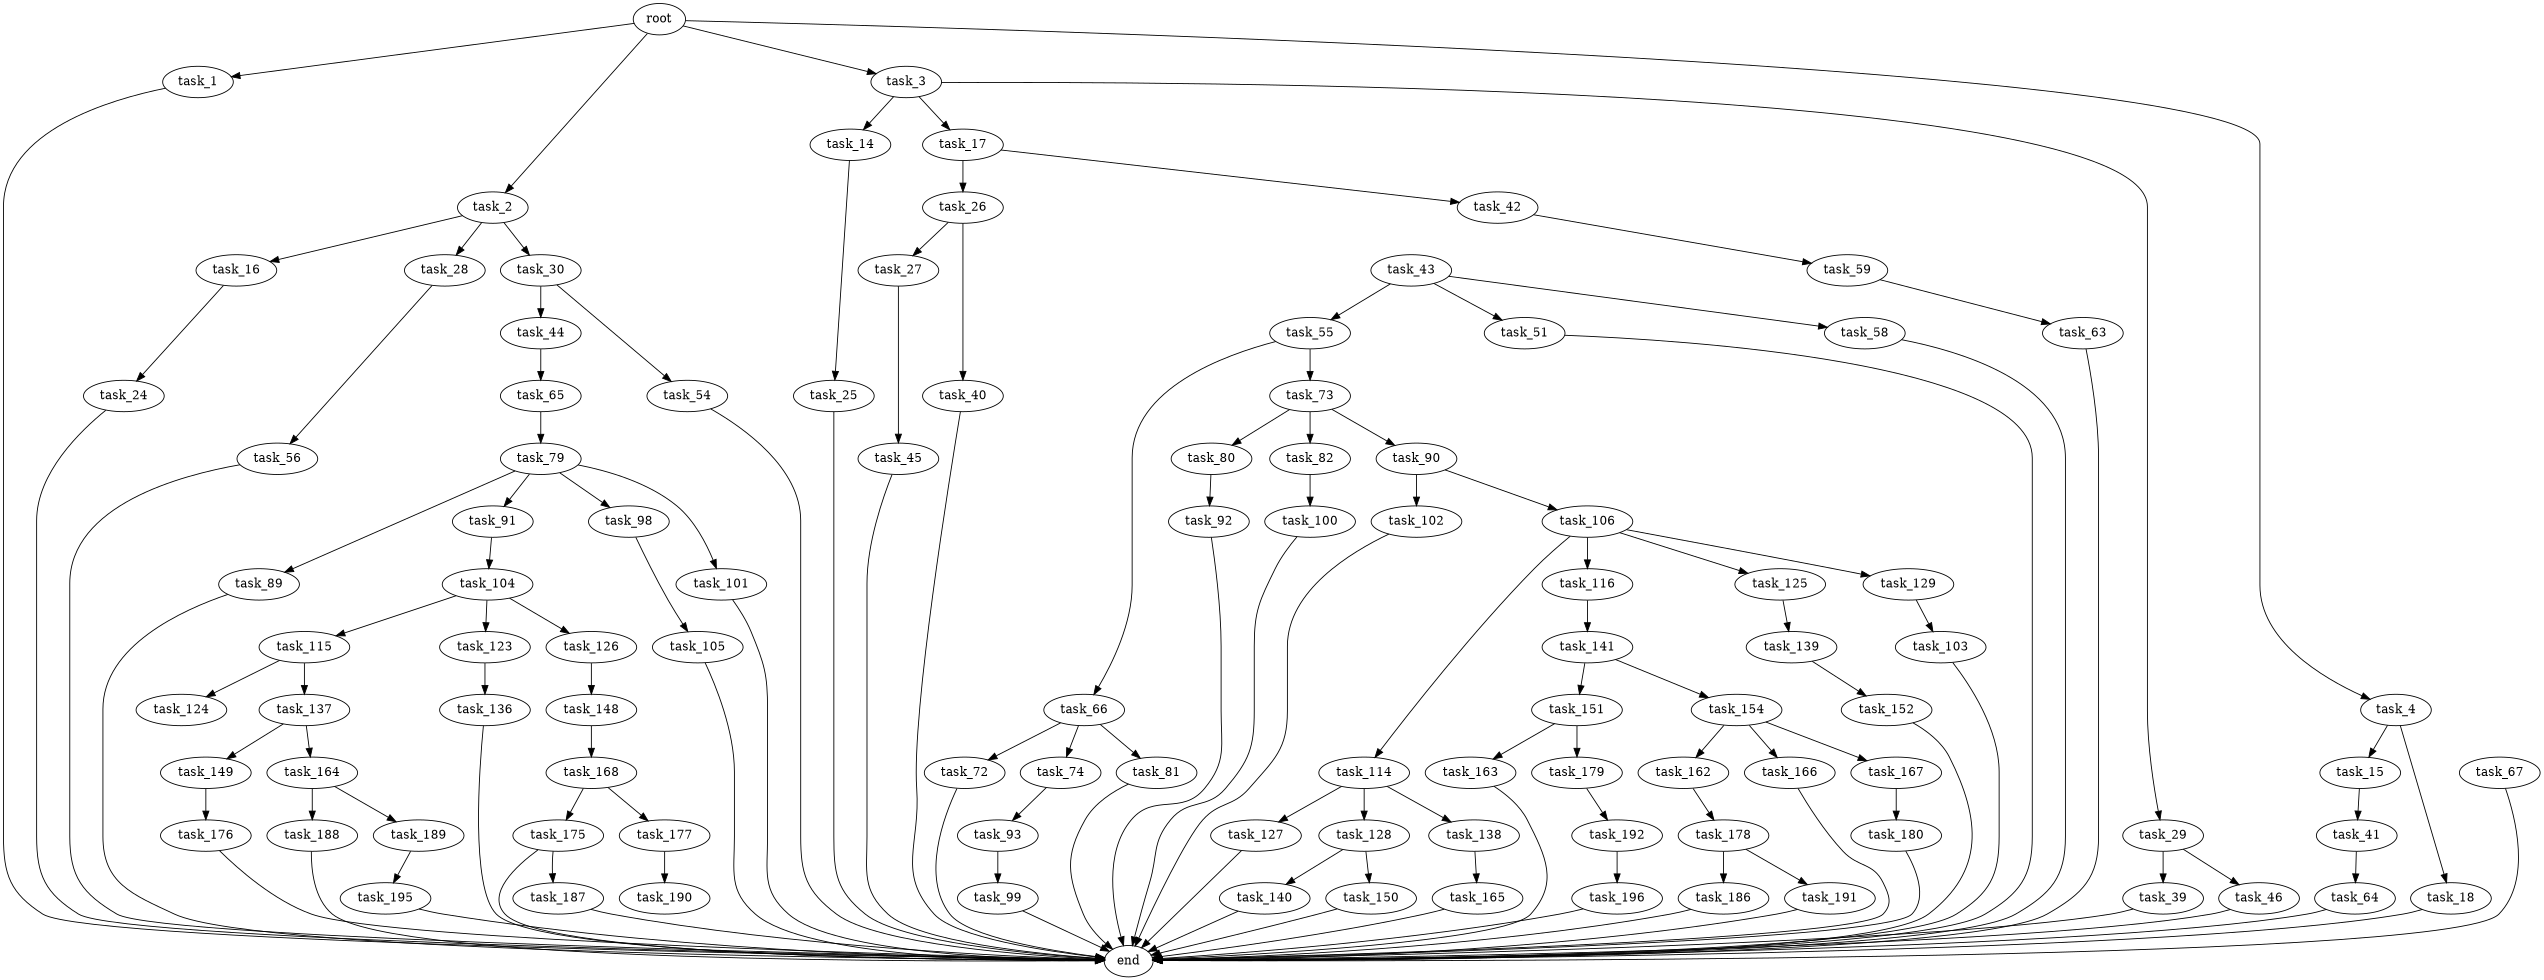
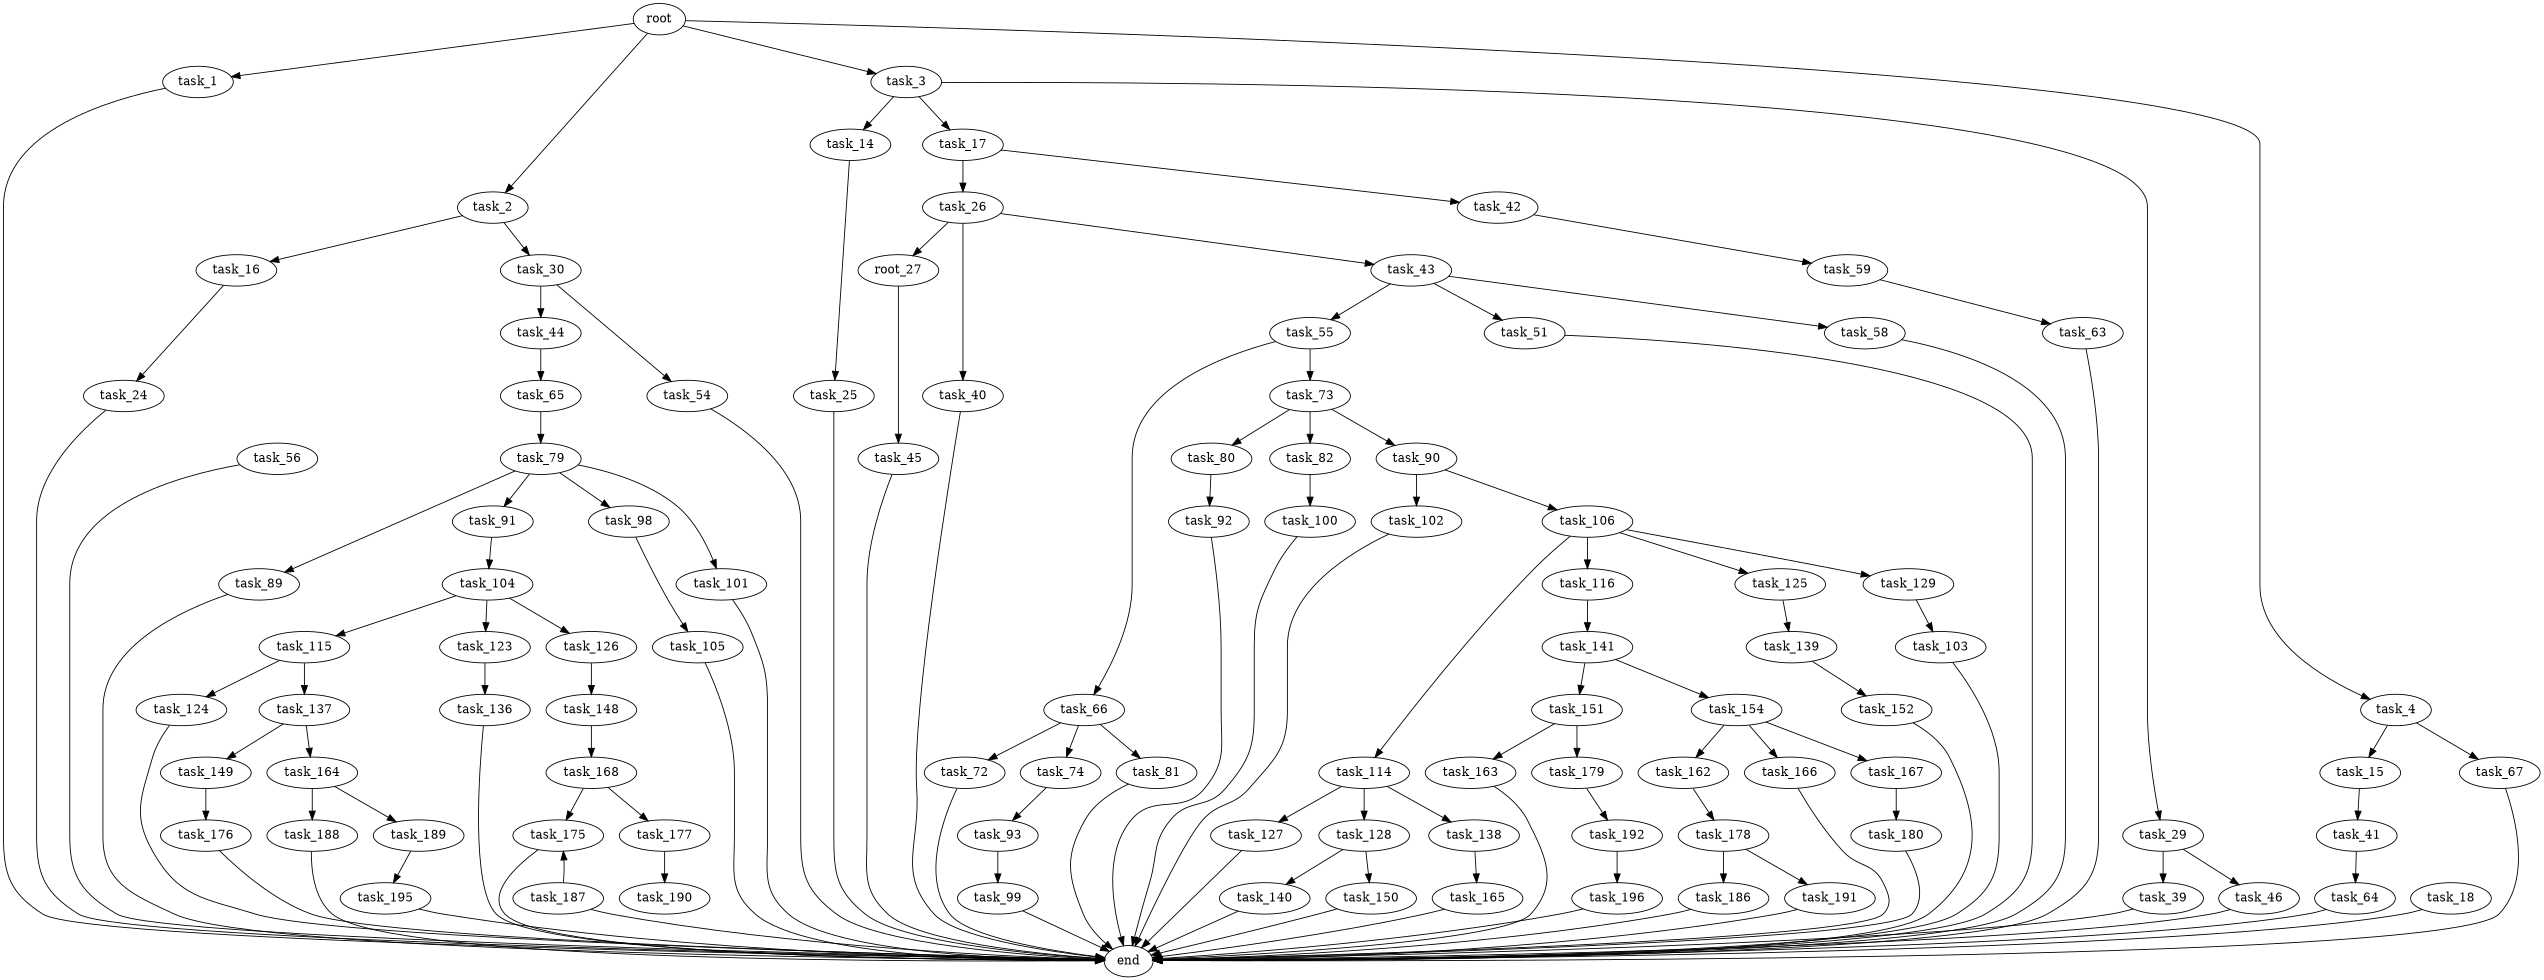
none -> (1183, 238)
(445, 270) -> none
(898, 270) -> (898, 270)
(2422, 800) -> (2444, 739)
(552, 862) -> (564, 871)
none -> (326, 925)
